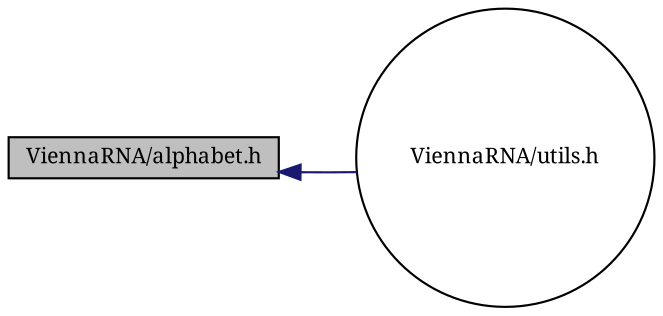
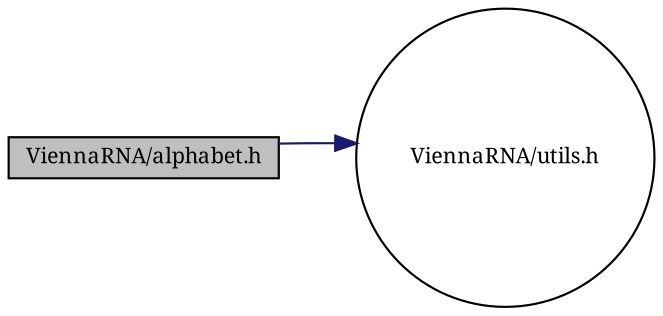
(329, 172) -> (307, 143)
